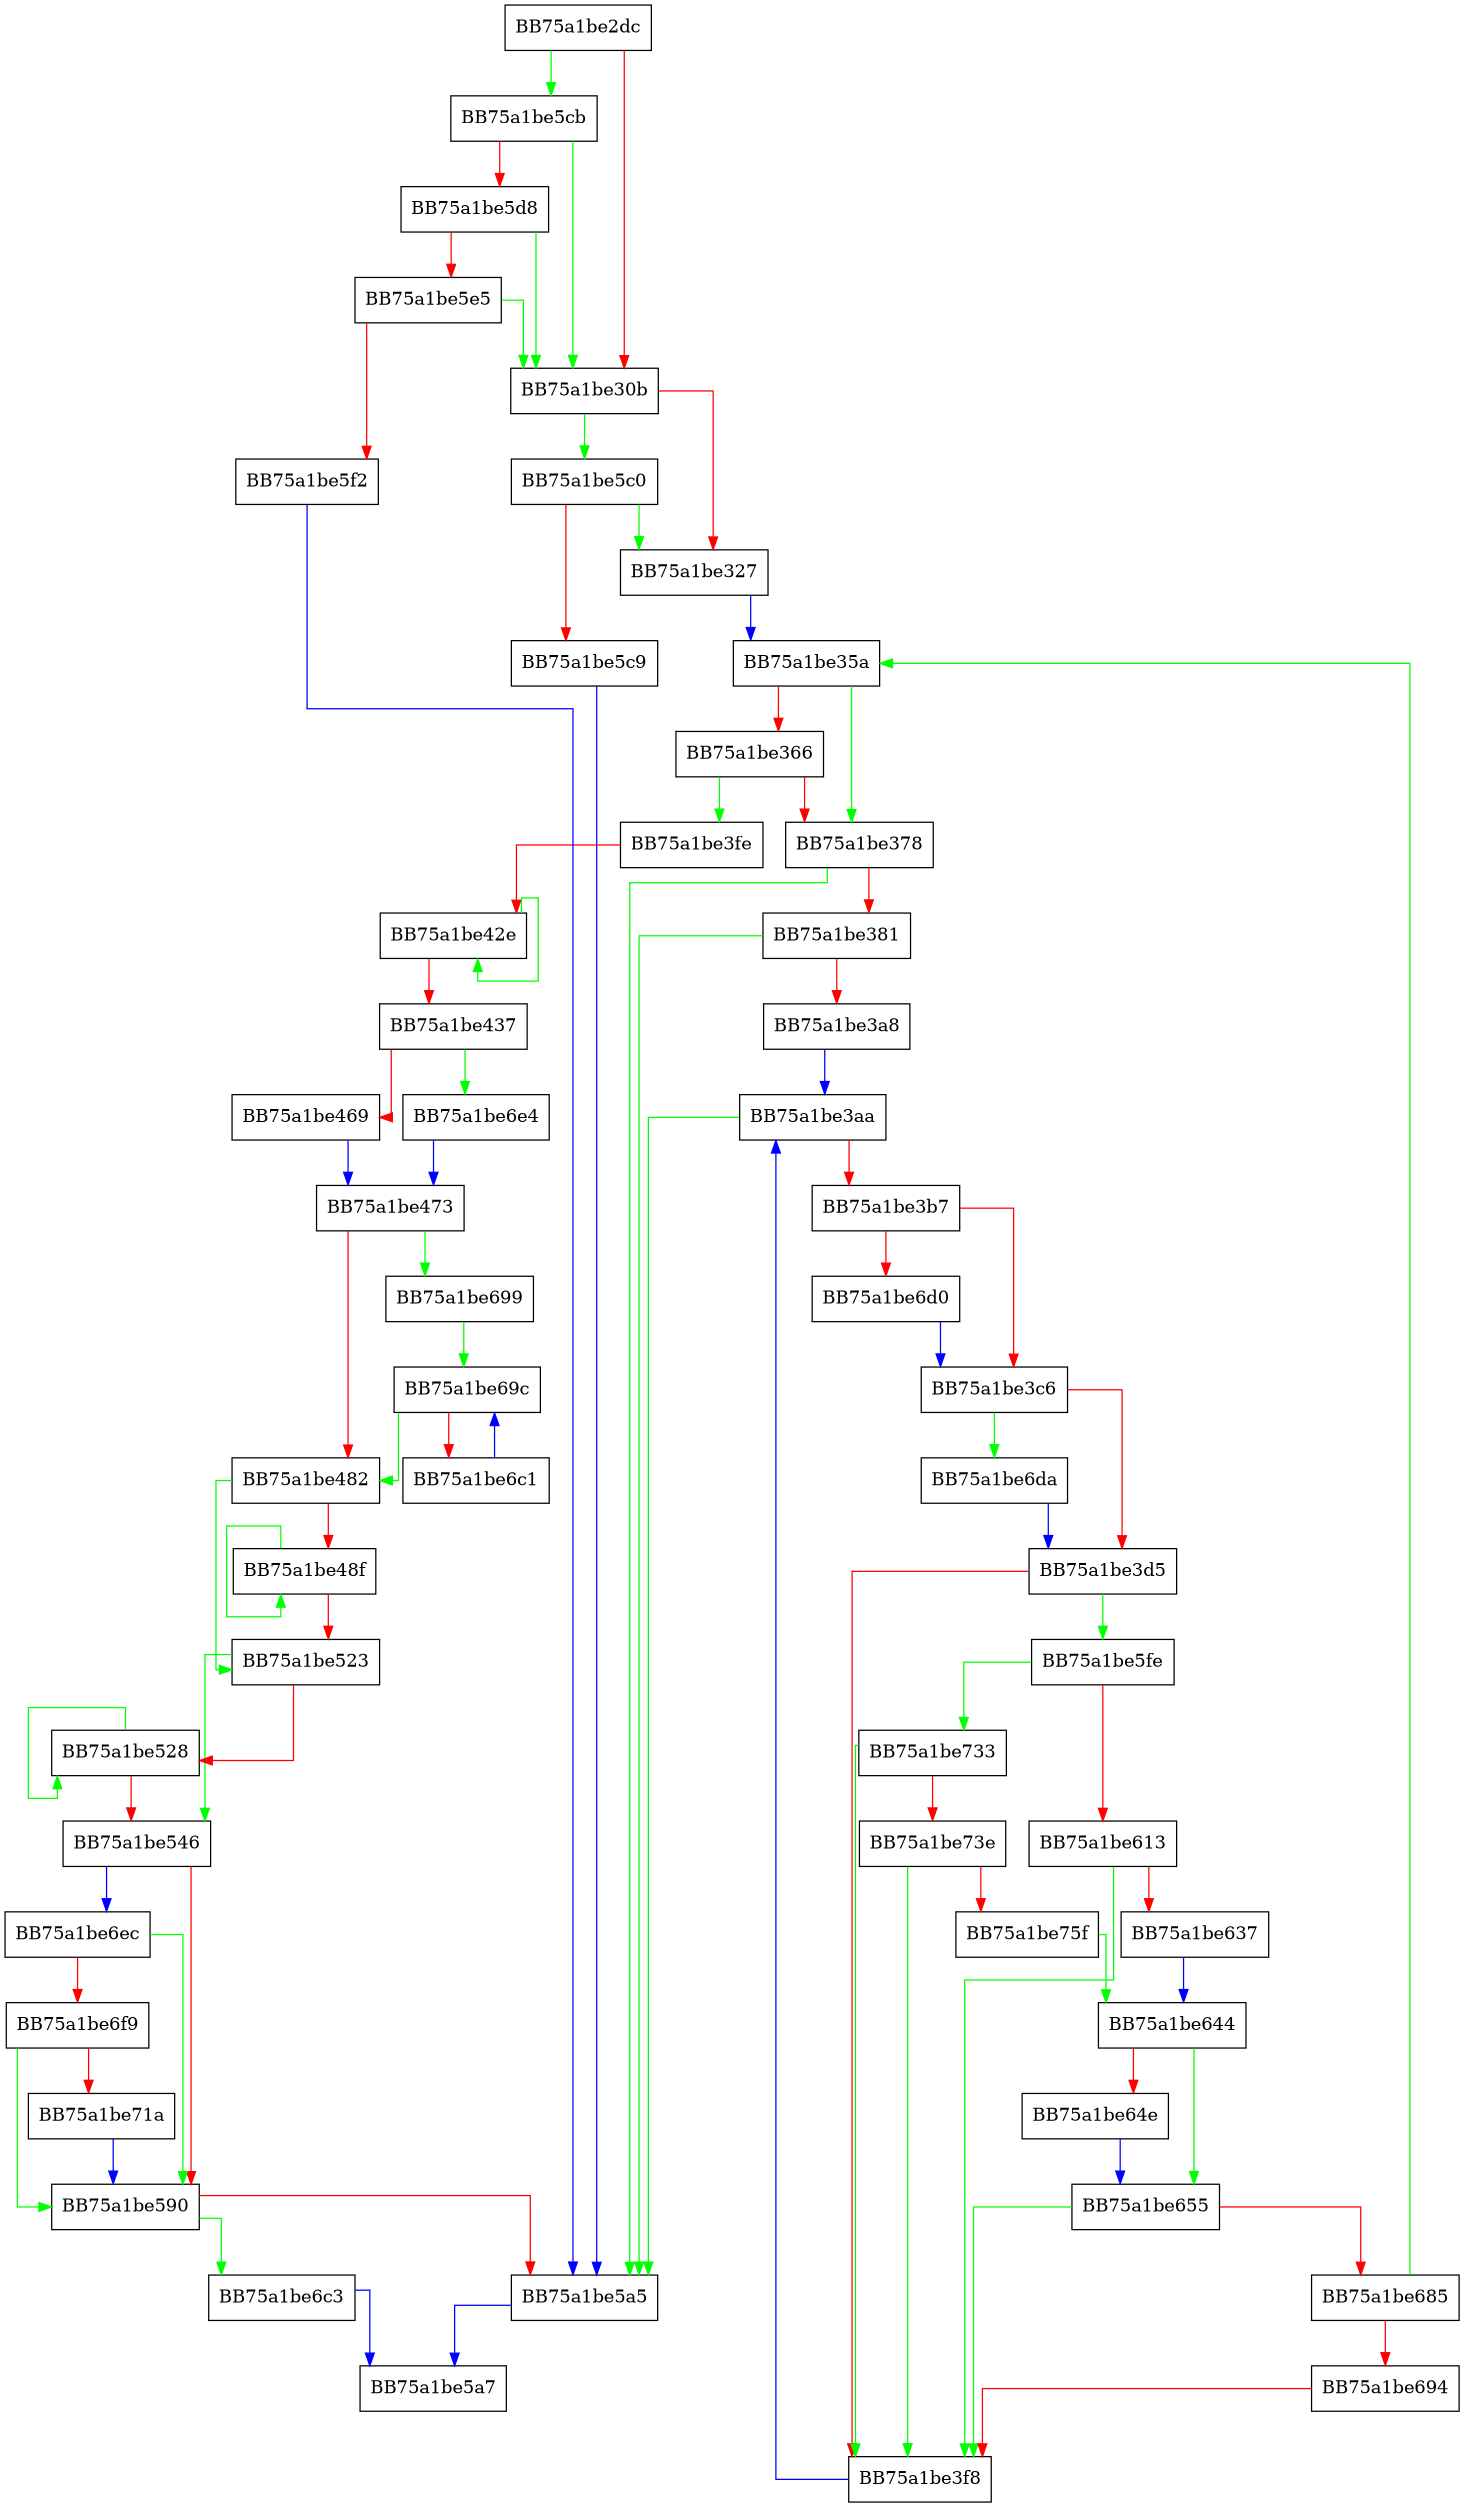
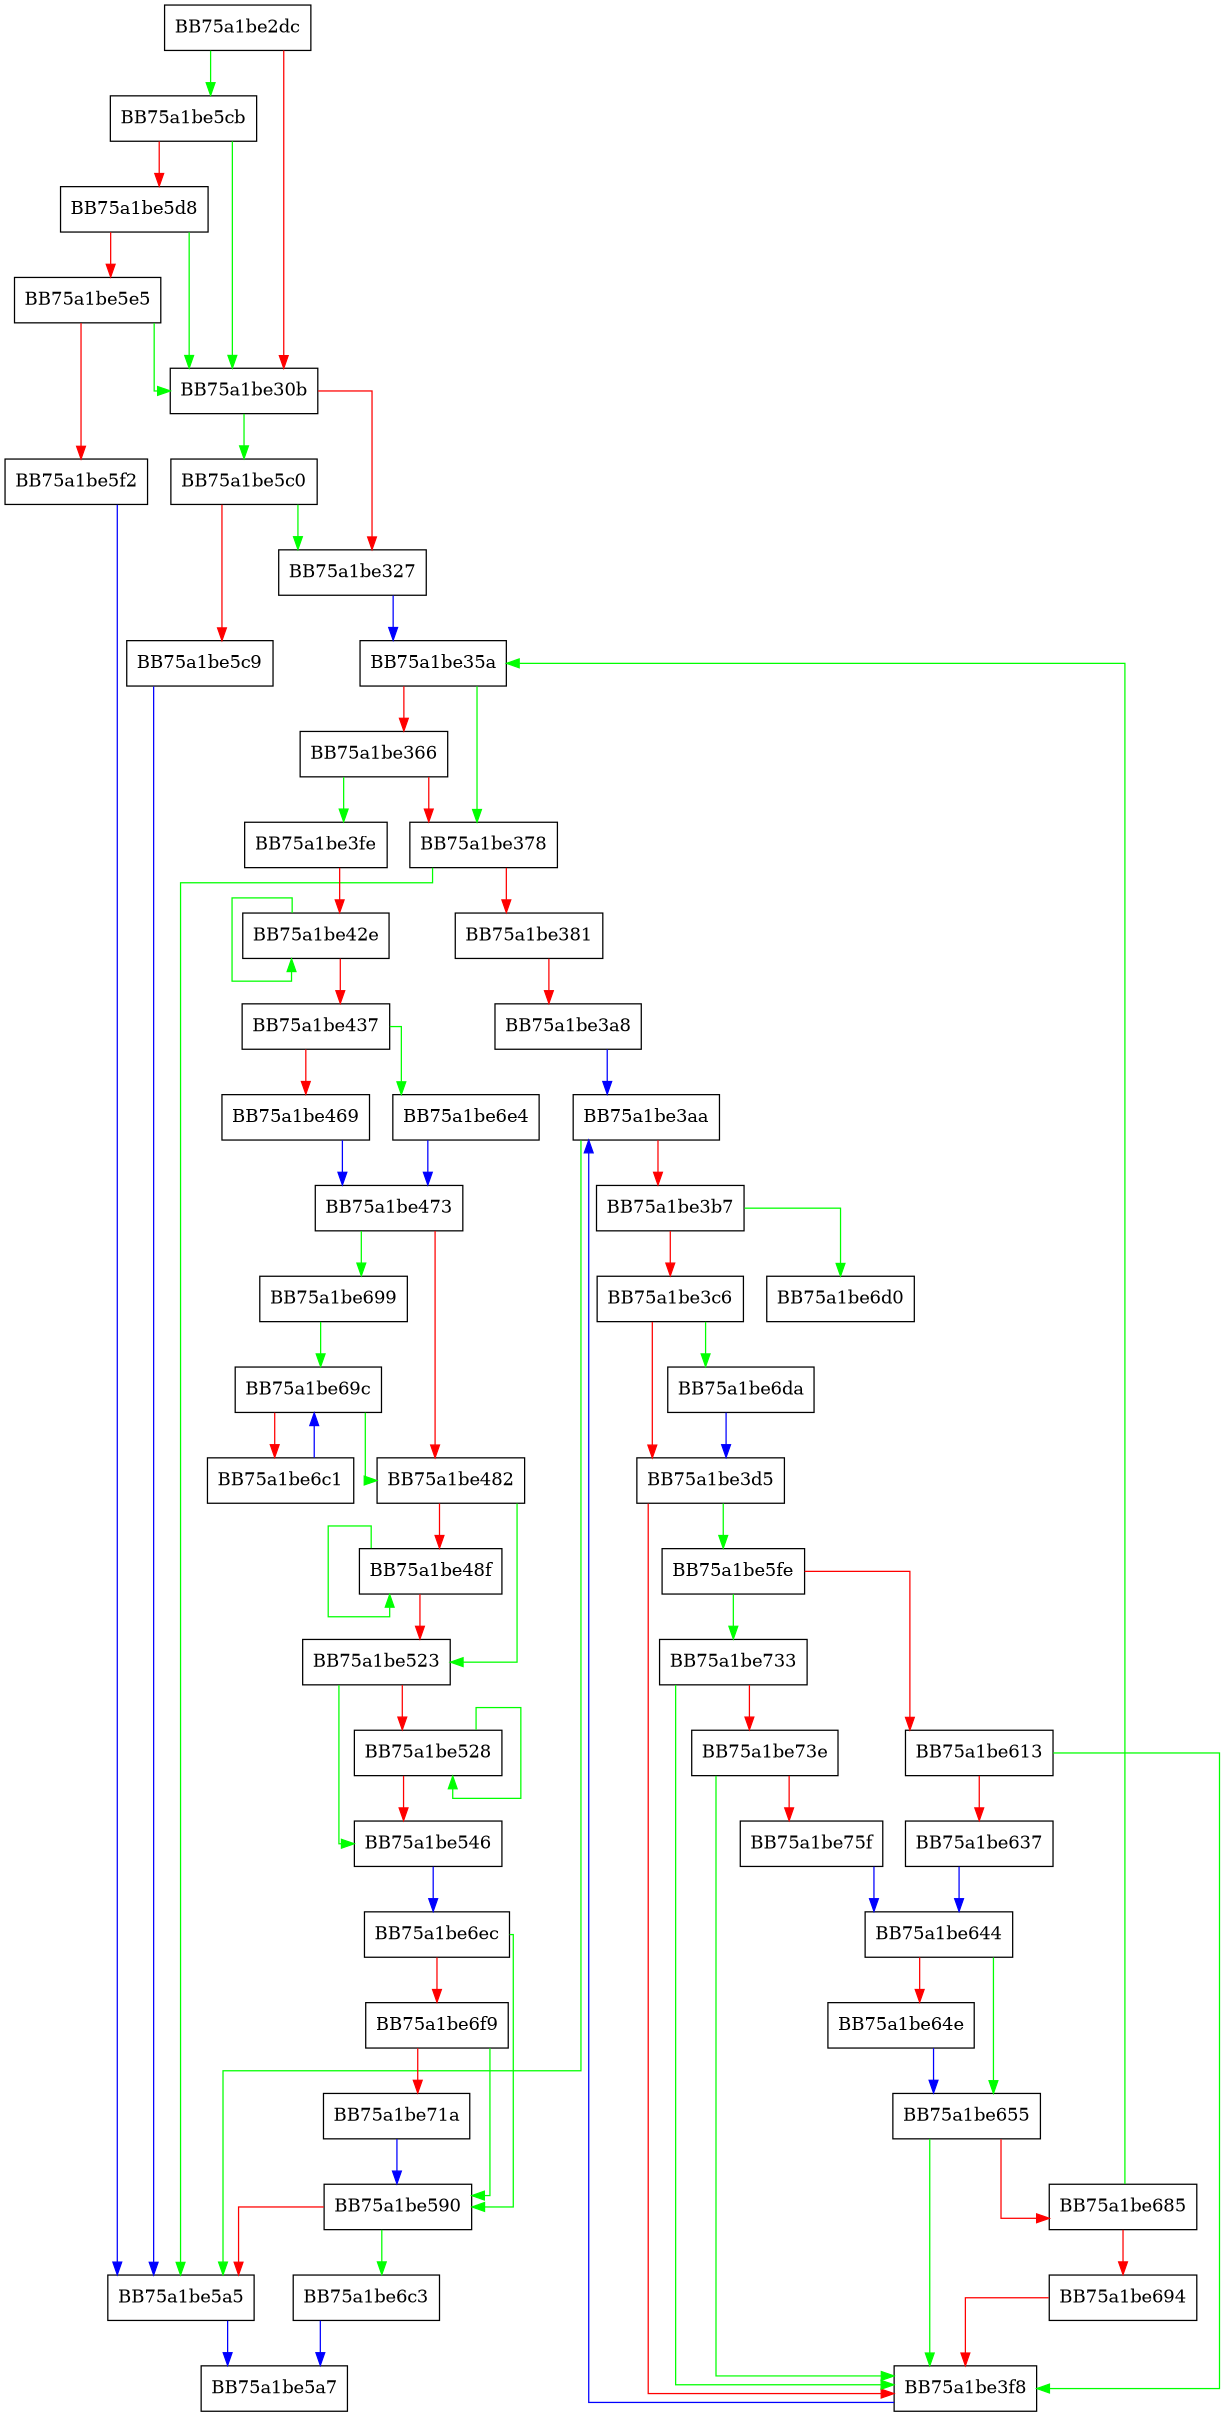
(886, 1247) -> (820, 1208)
(940, 1338) -> none
(639, 1537) -> none
(1106, 1959) -> (874, 1883)
(191, 2019) -> none
